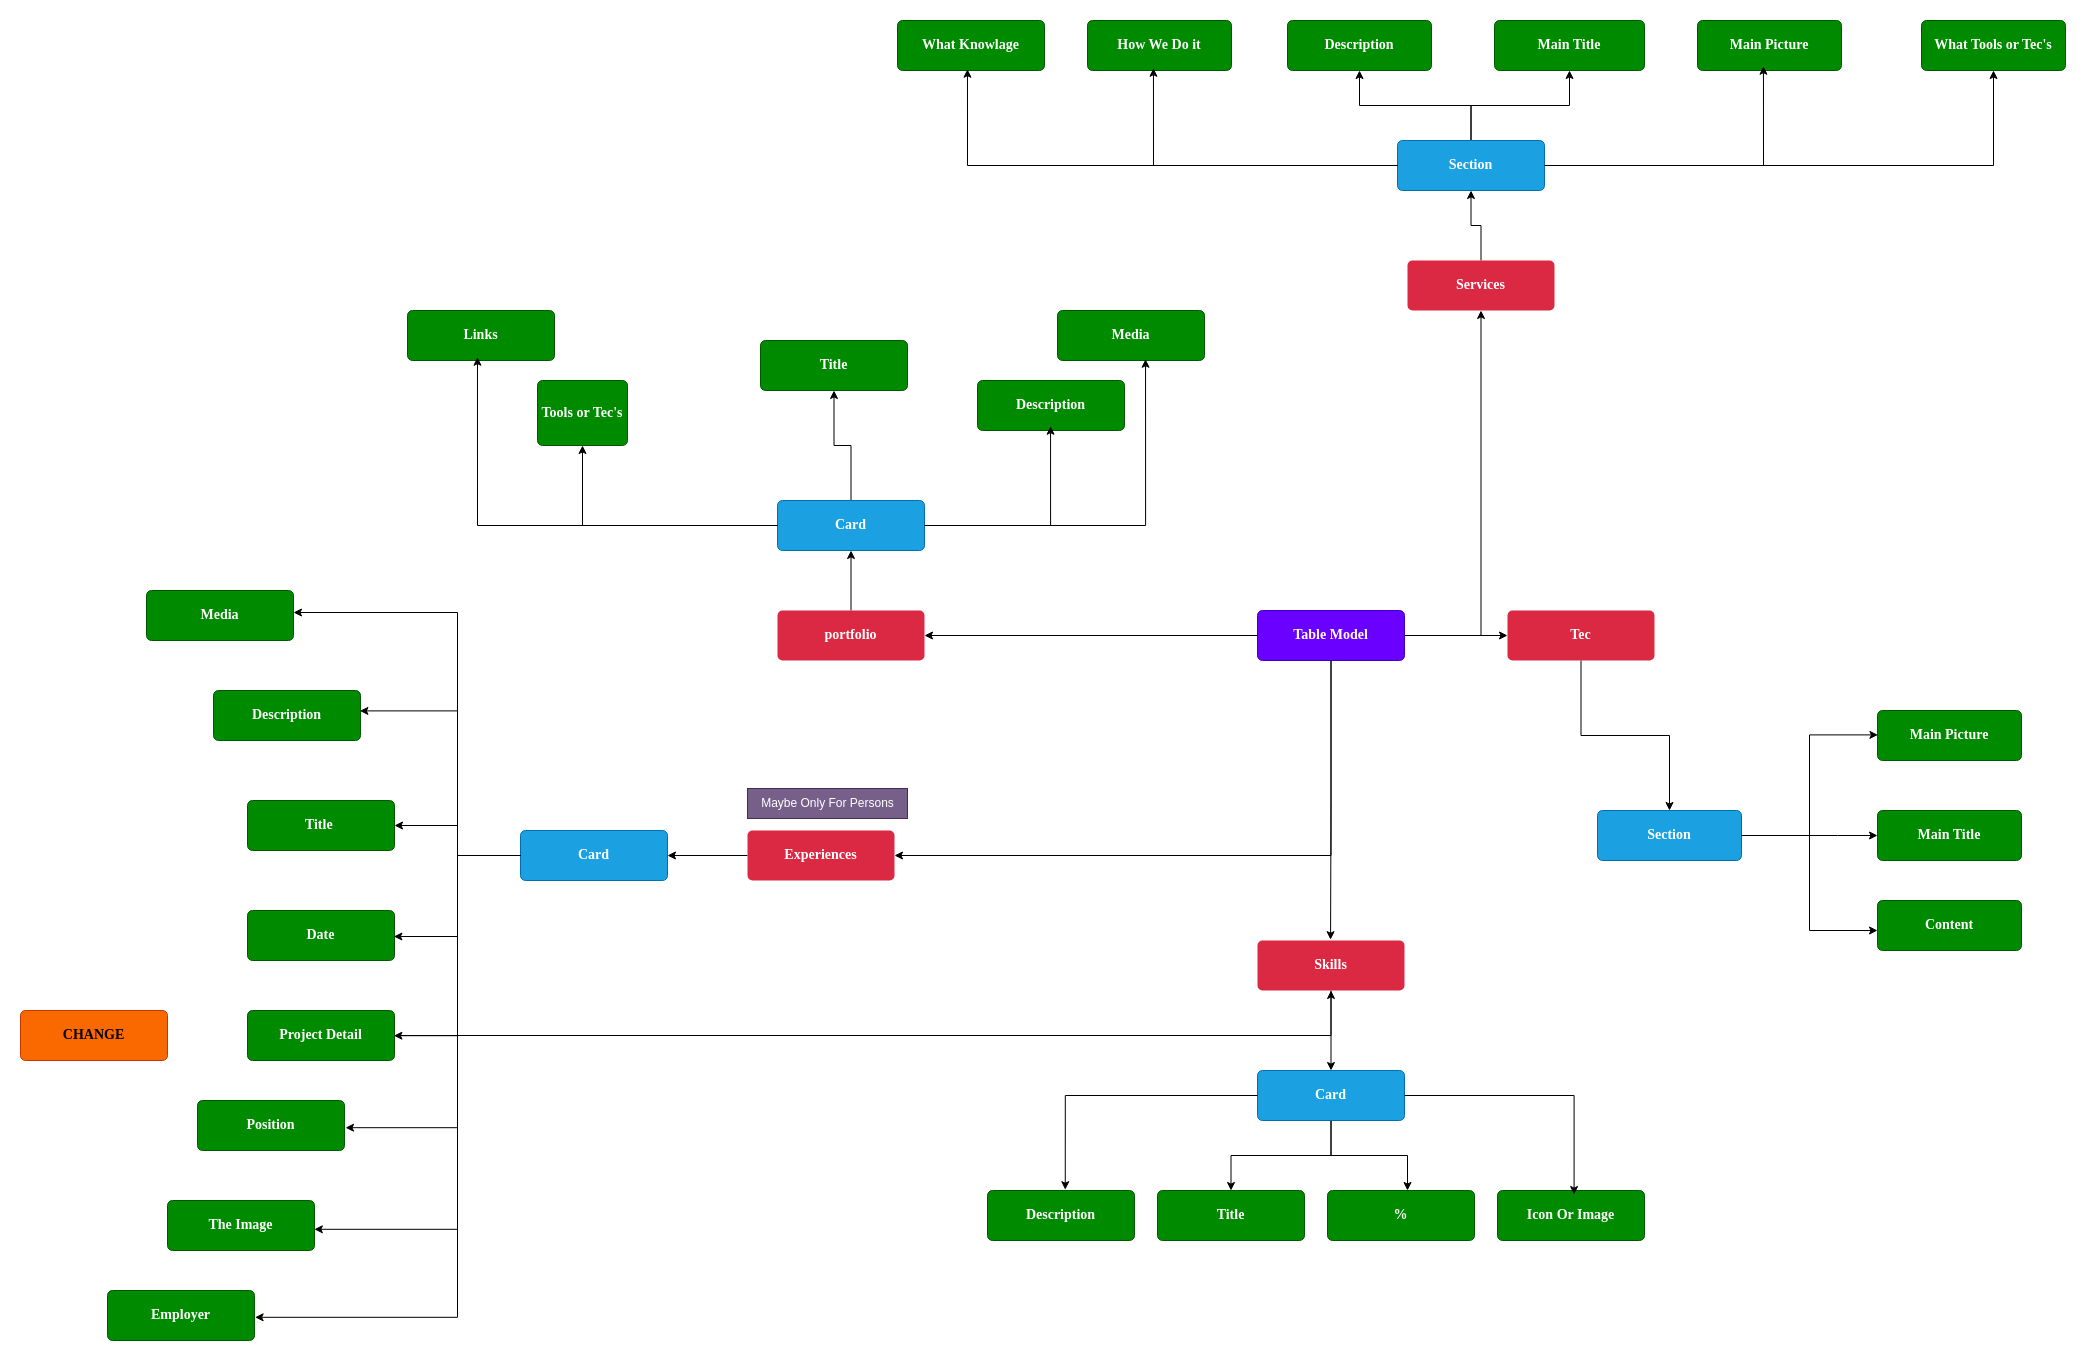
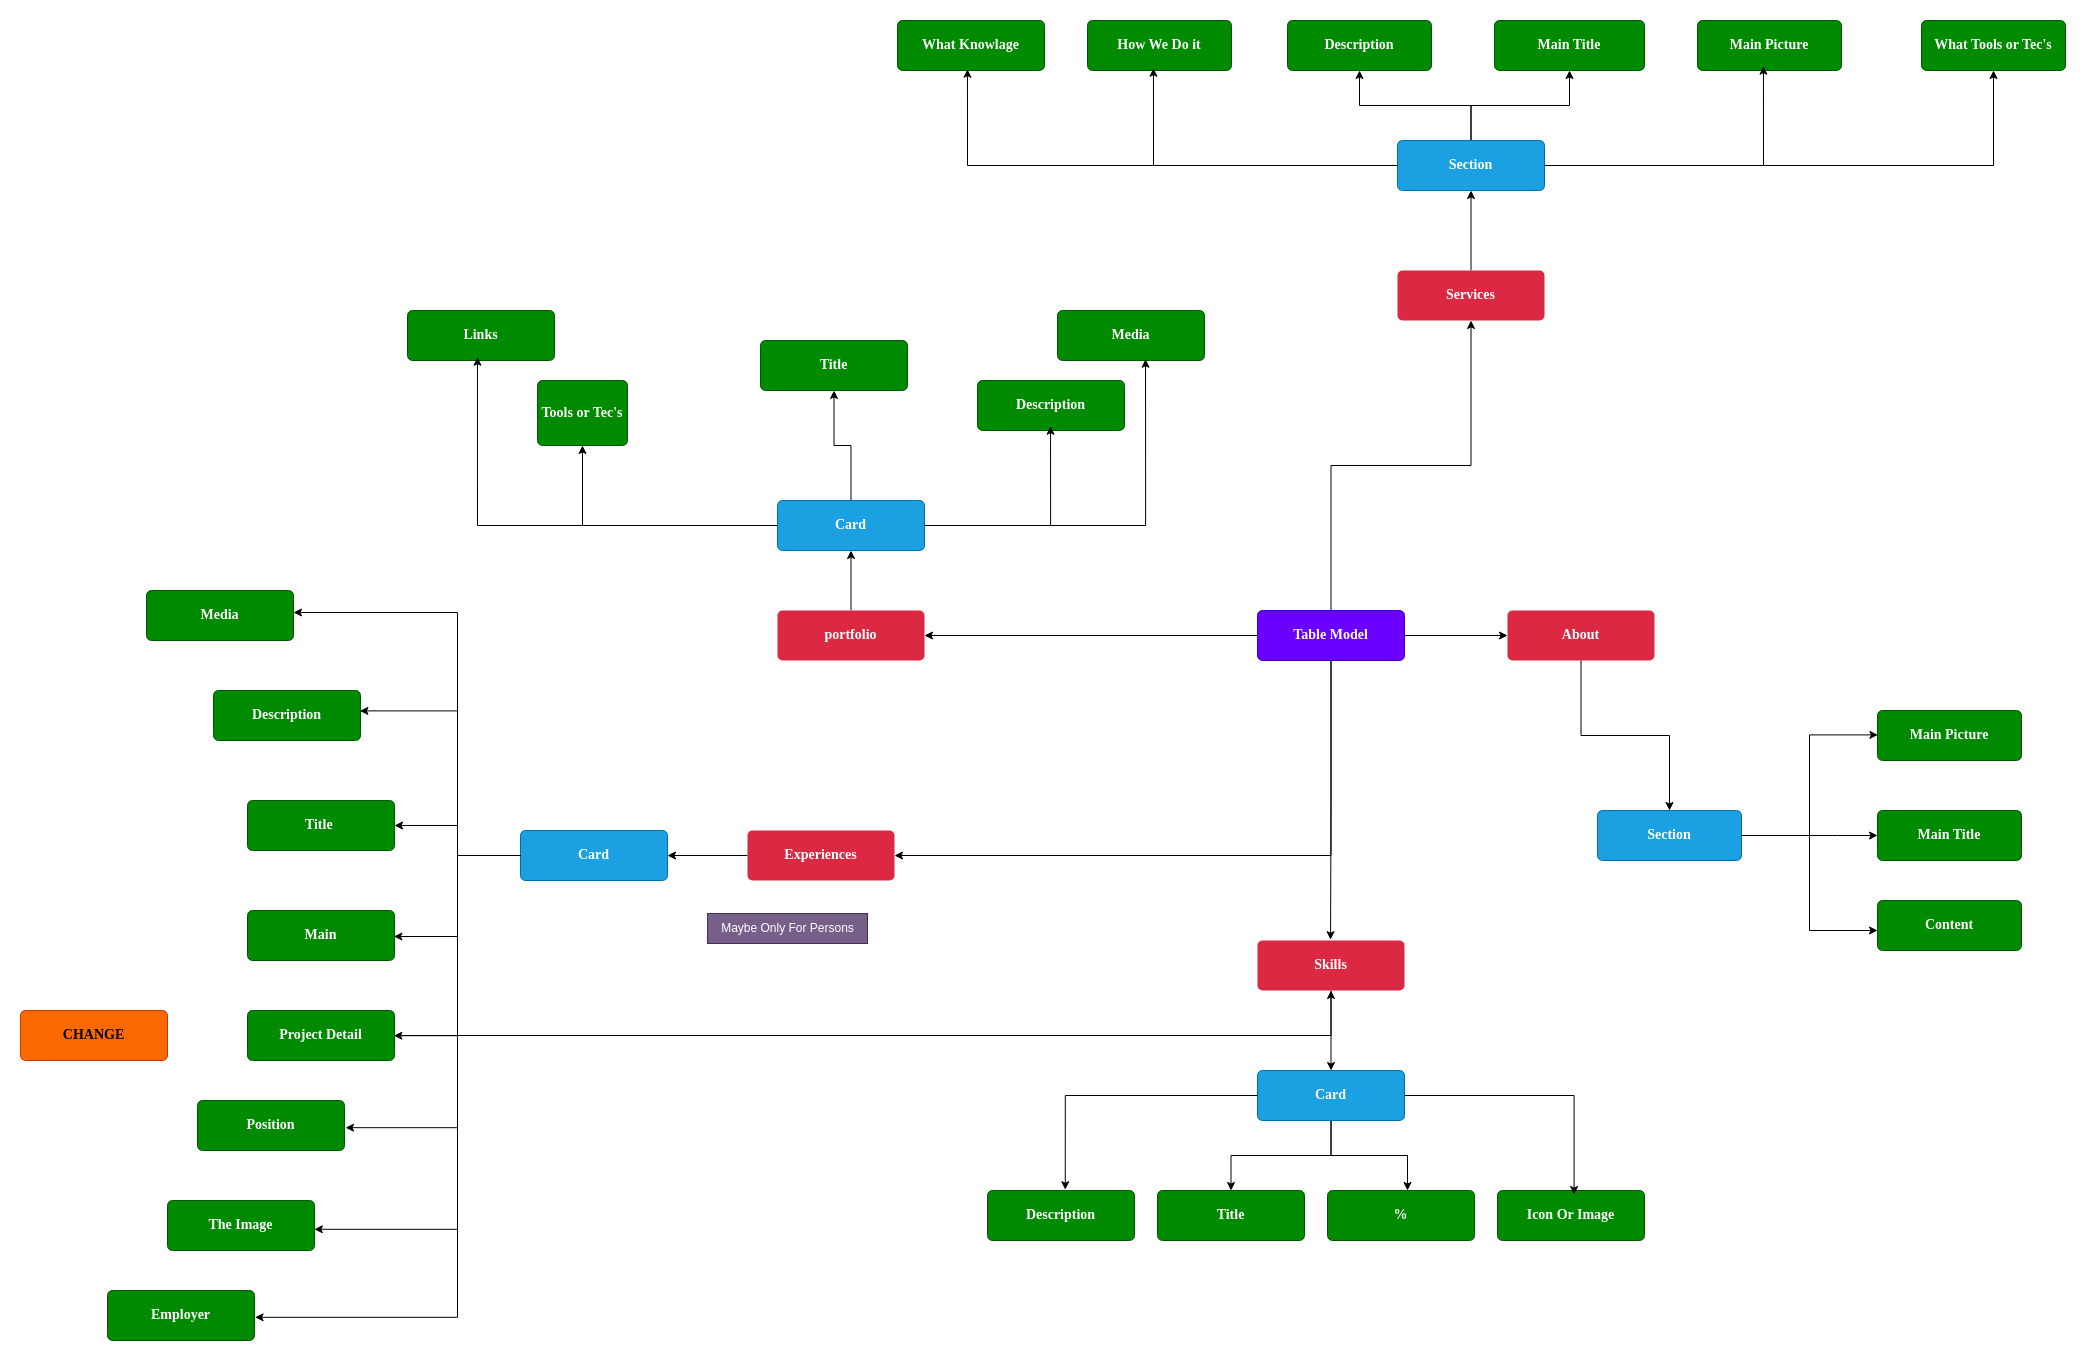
(1481, 286) -> (1471, 296)
(1581, 636) -> (1581, 636)
(828, 804) -> (788, 929)
(321, 936) -> (321, 936)
